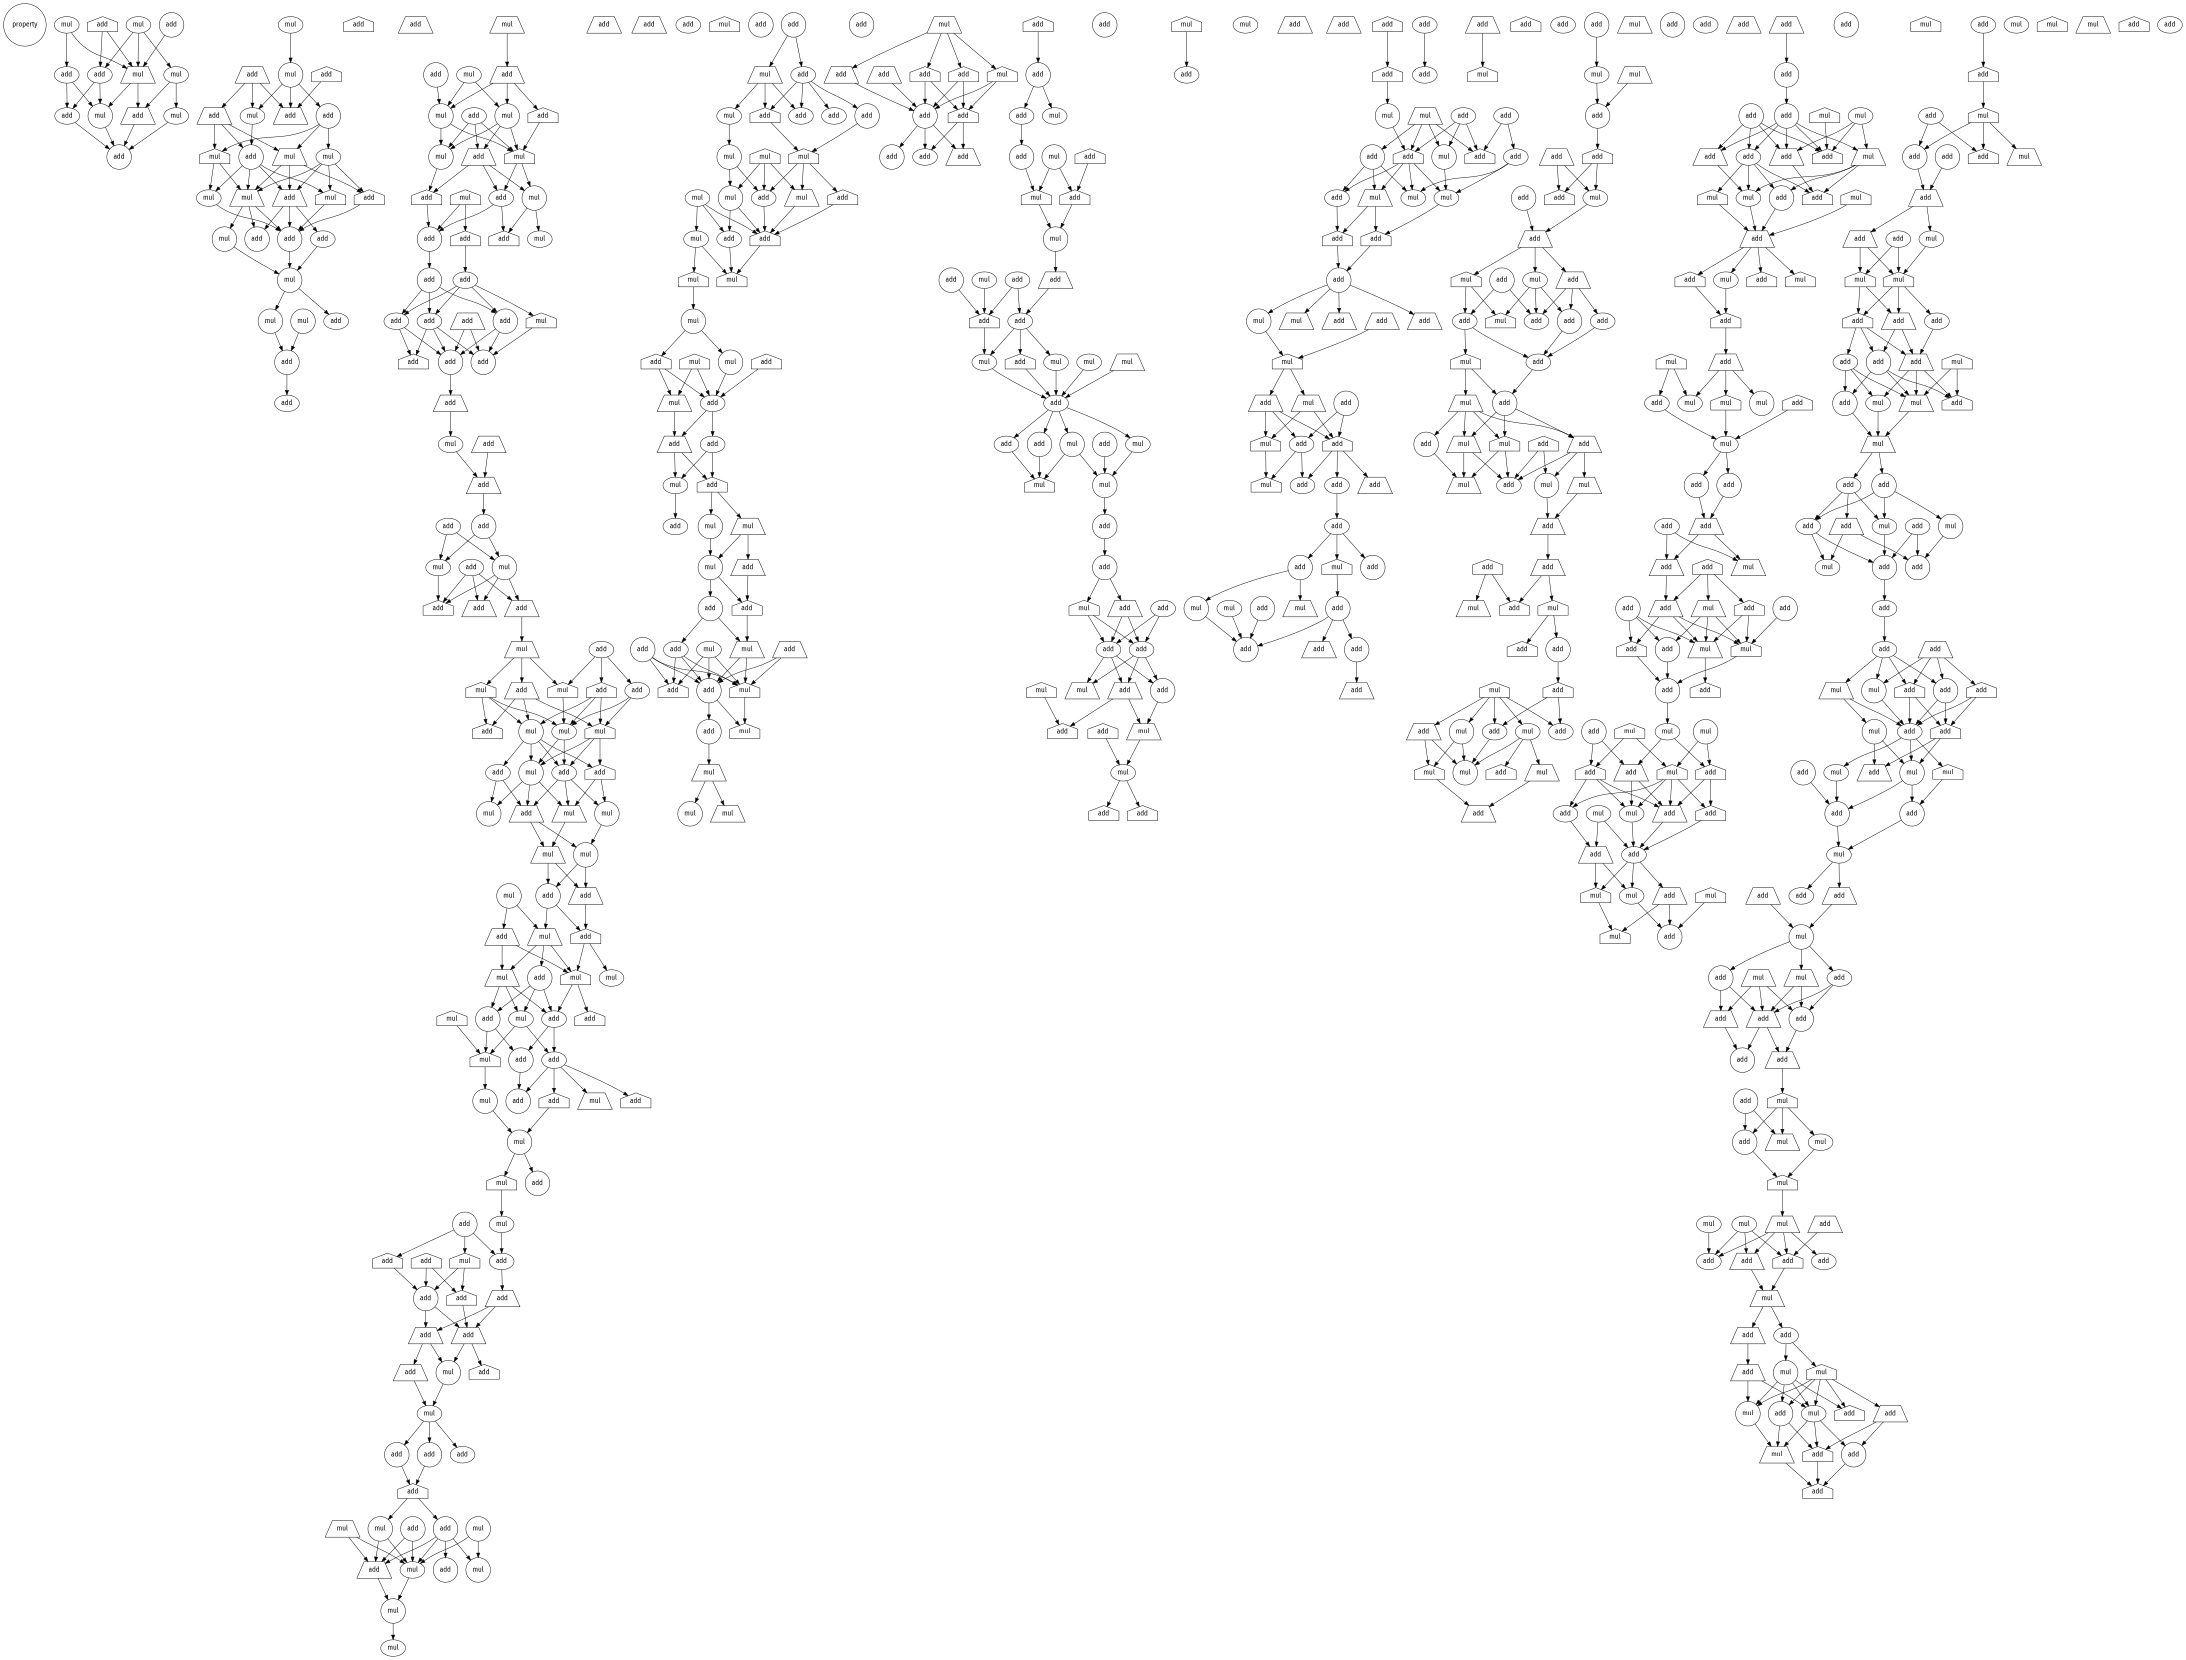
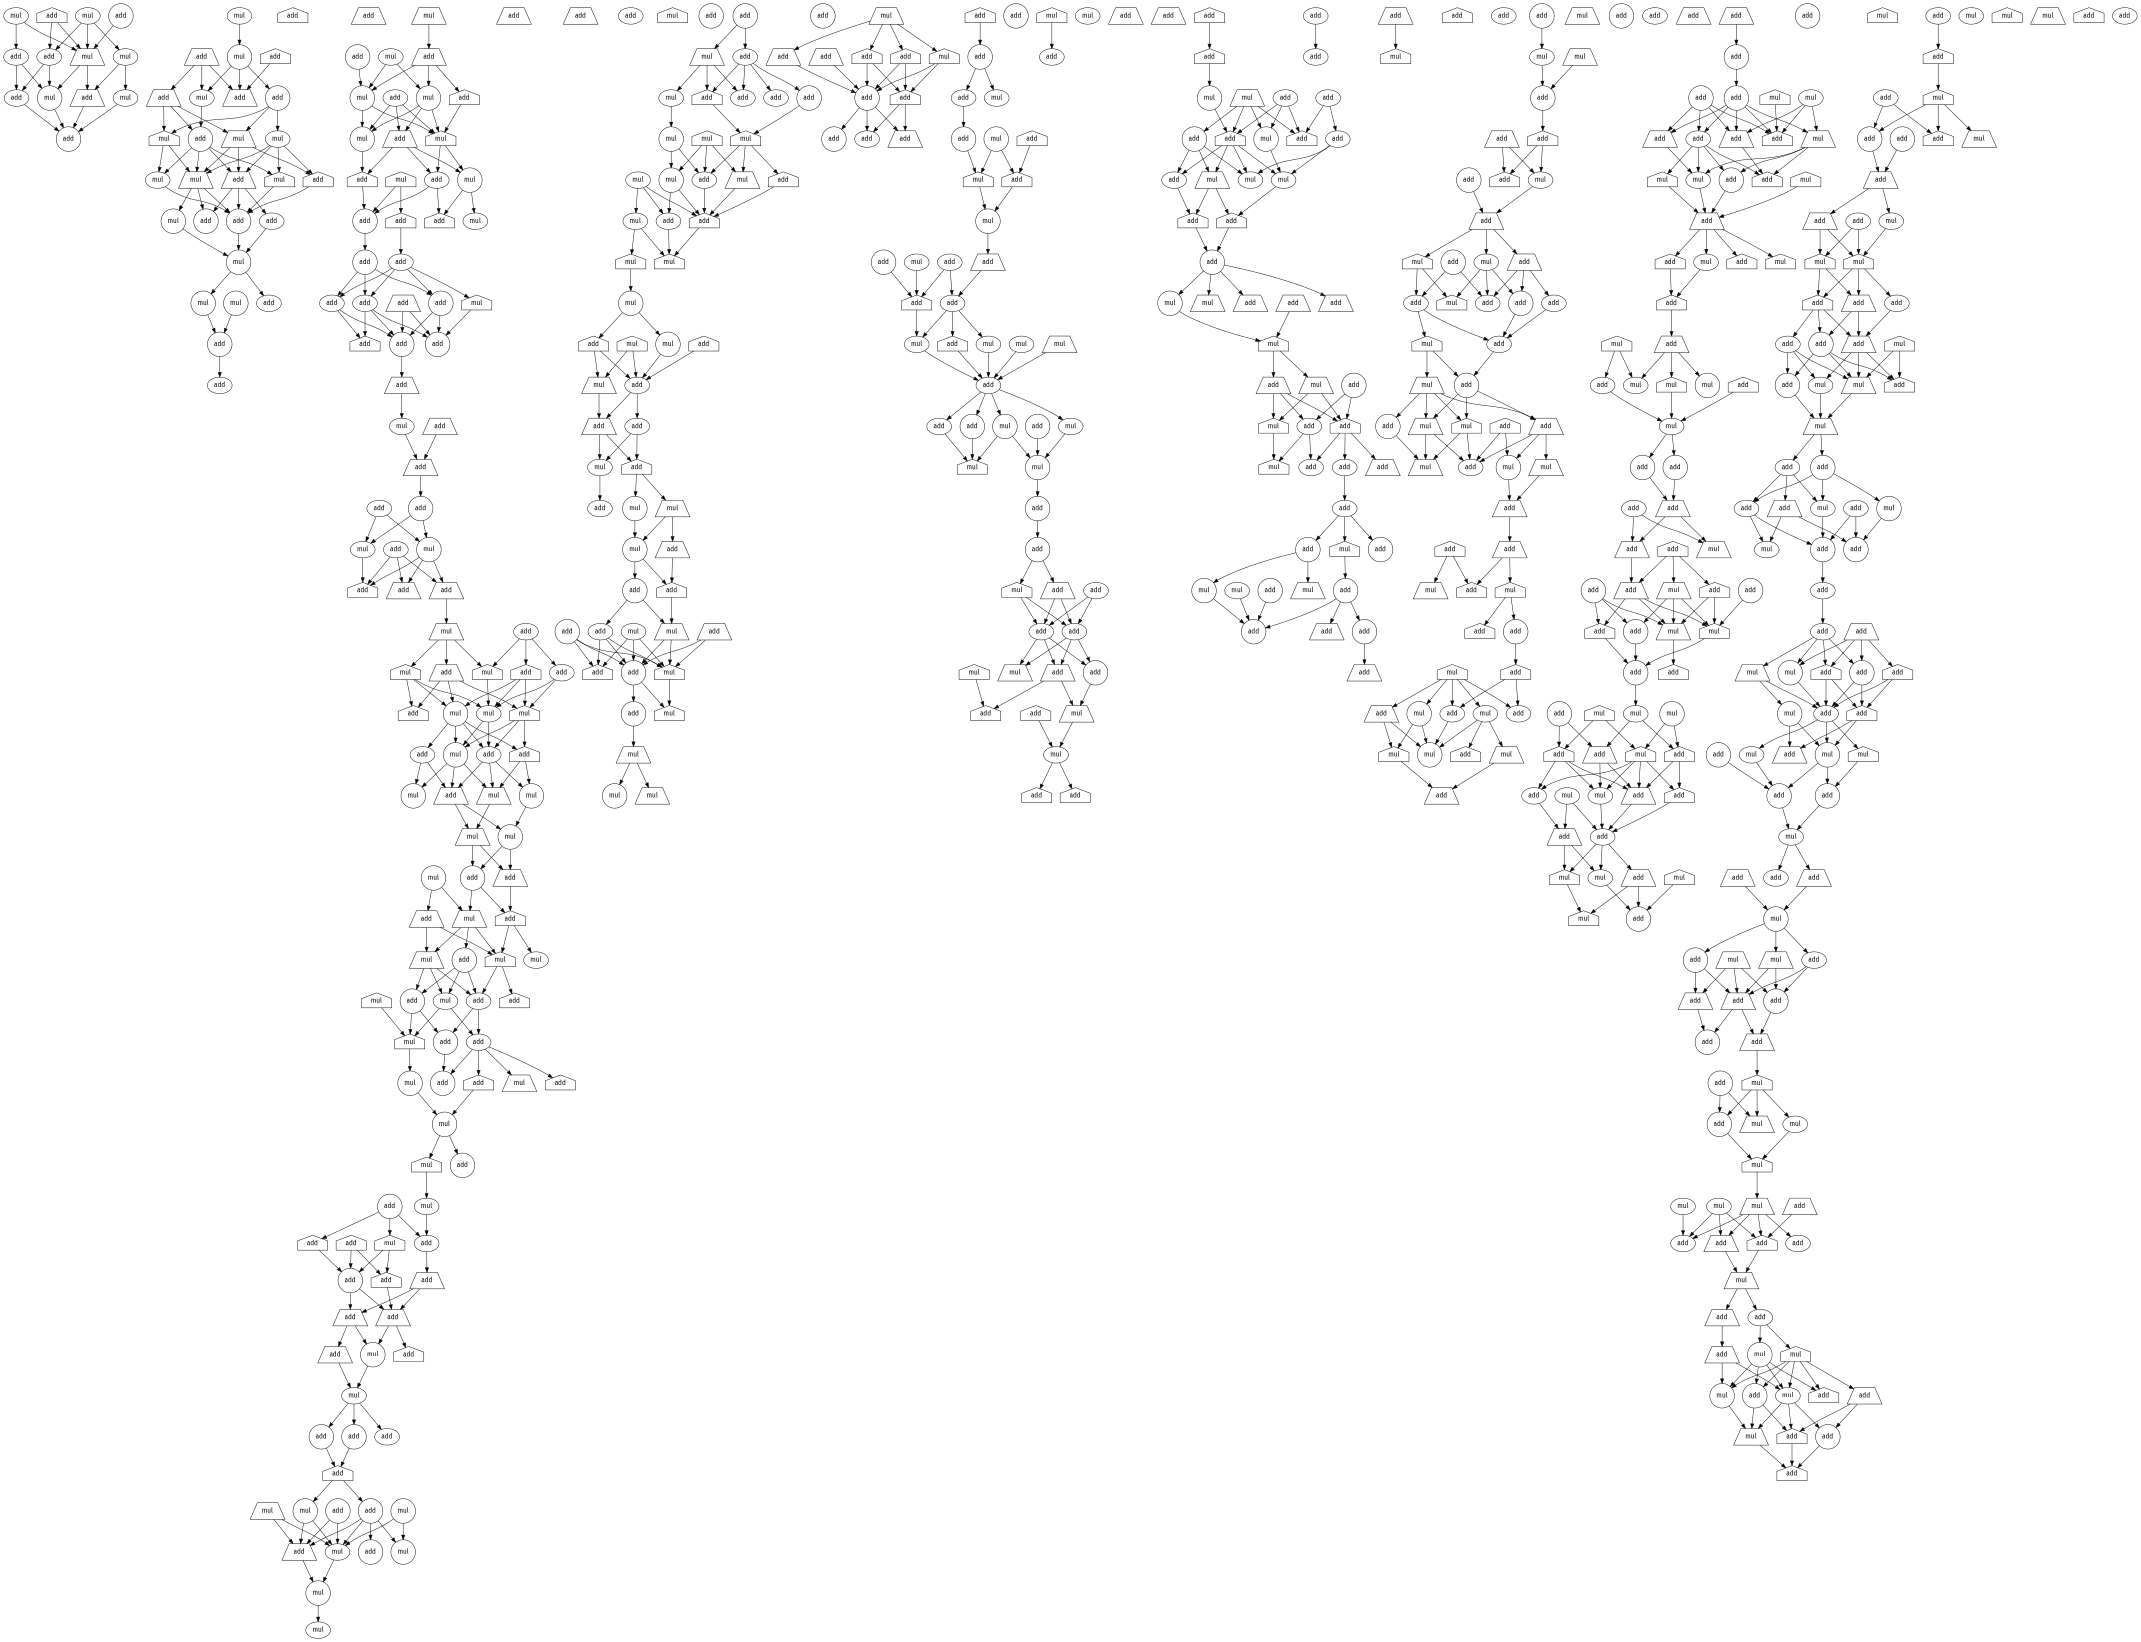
(25, 25) -> none
